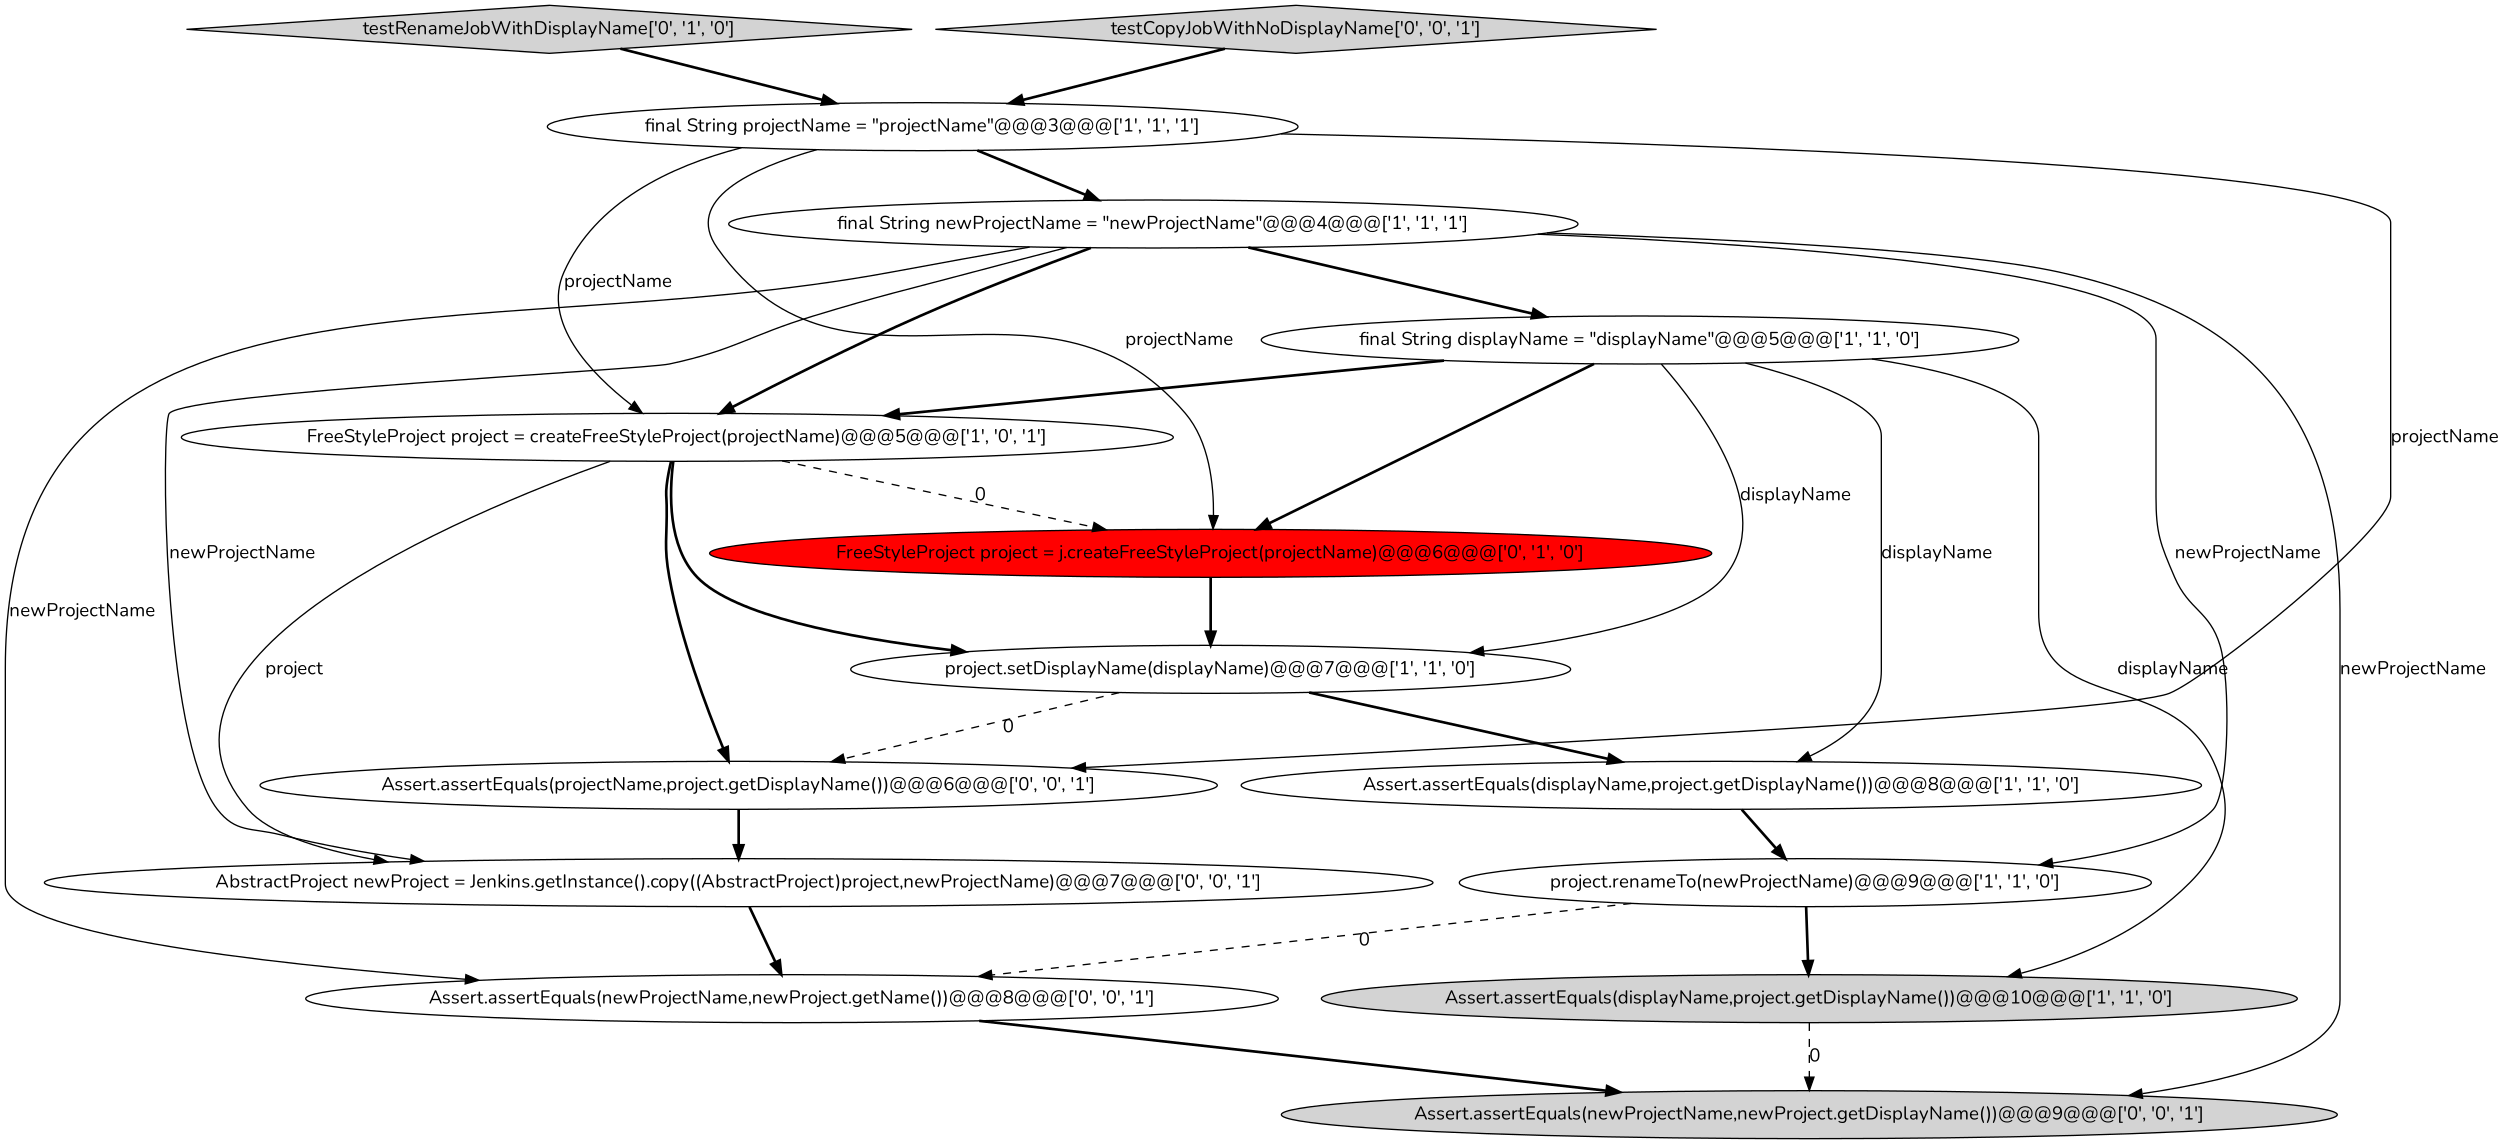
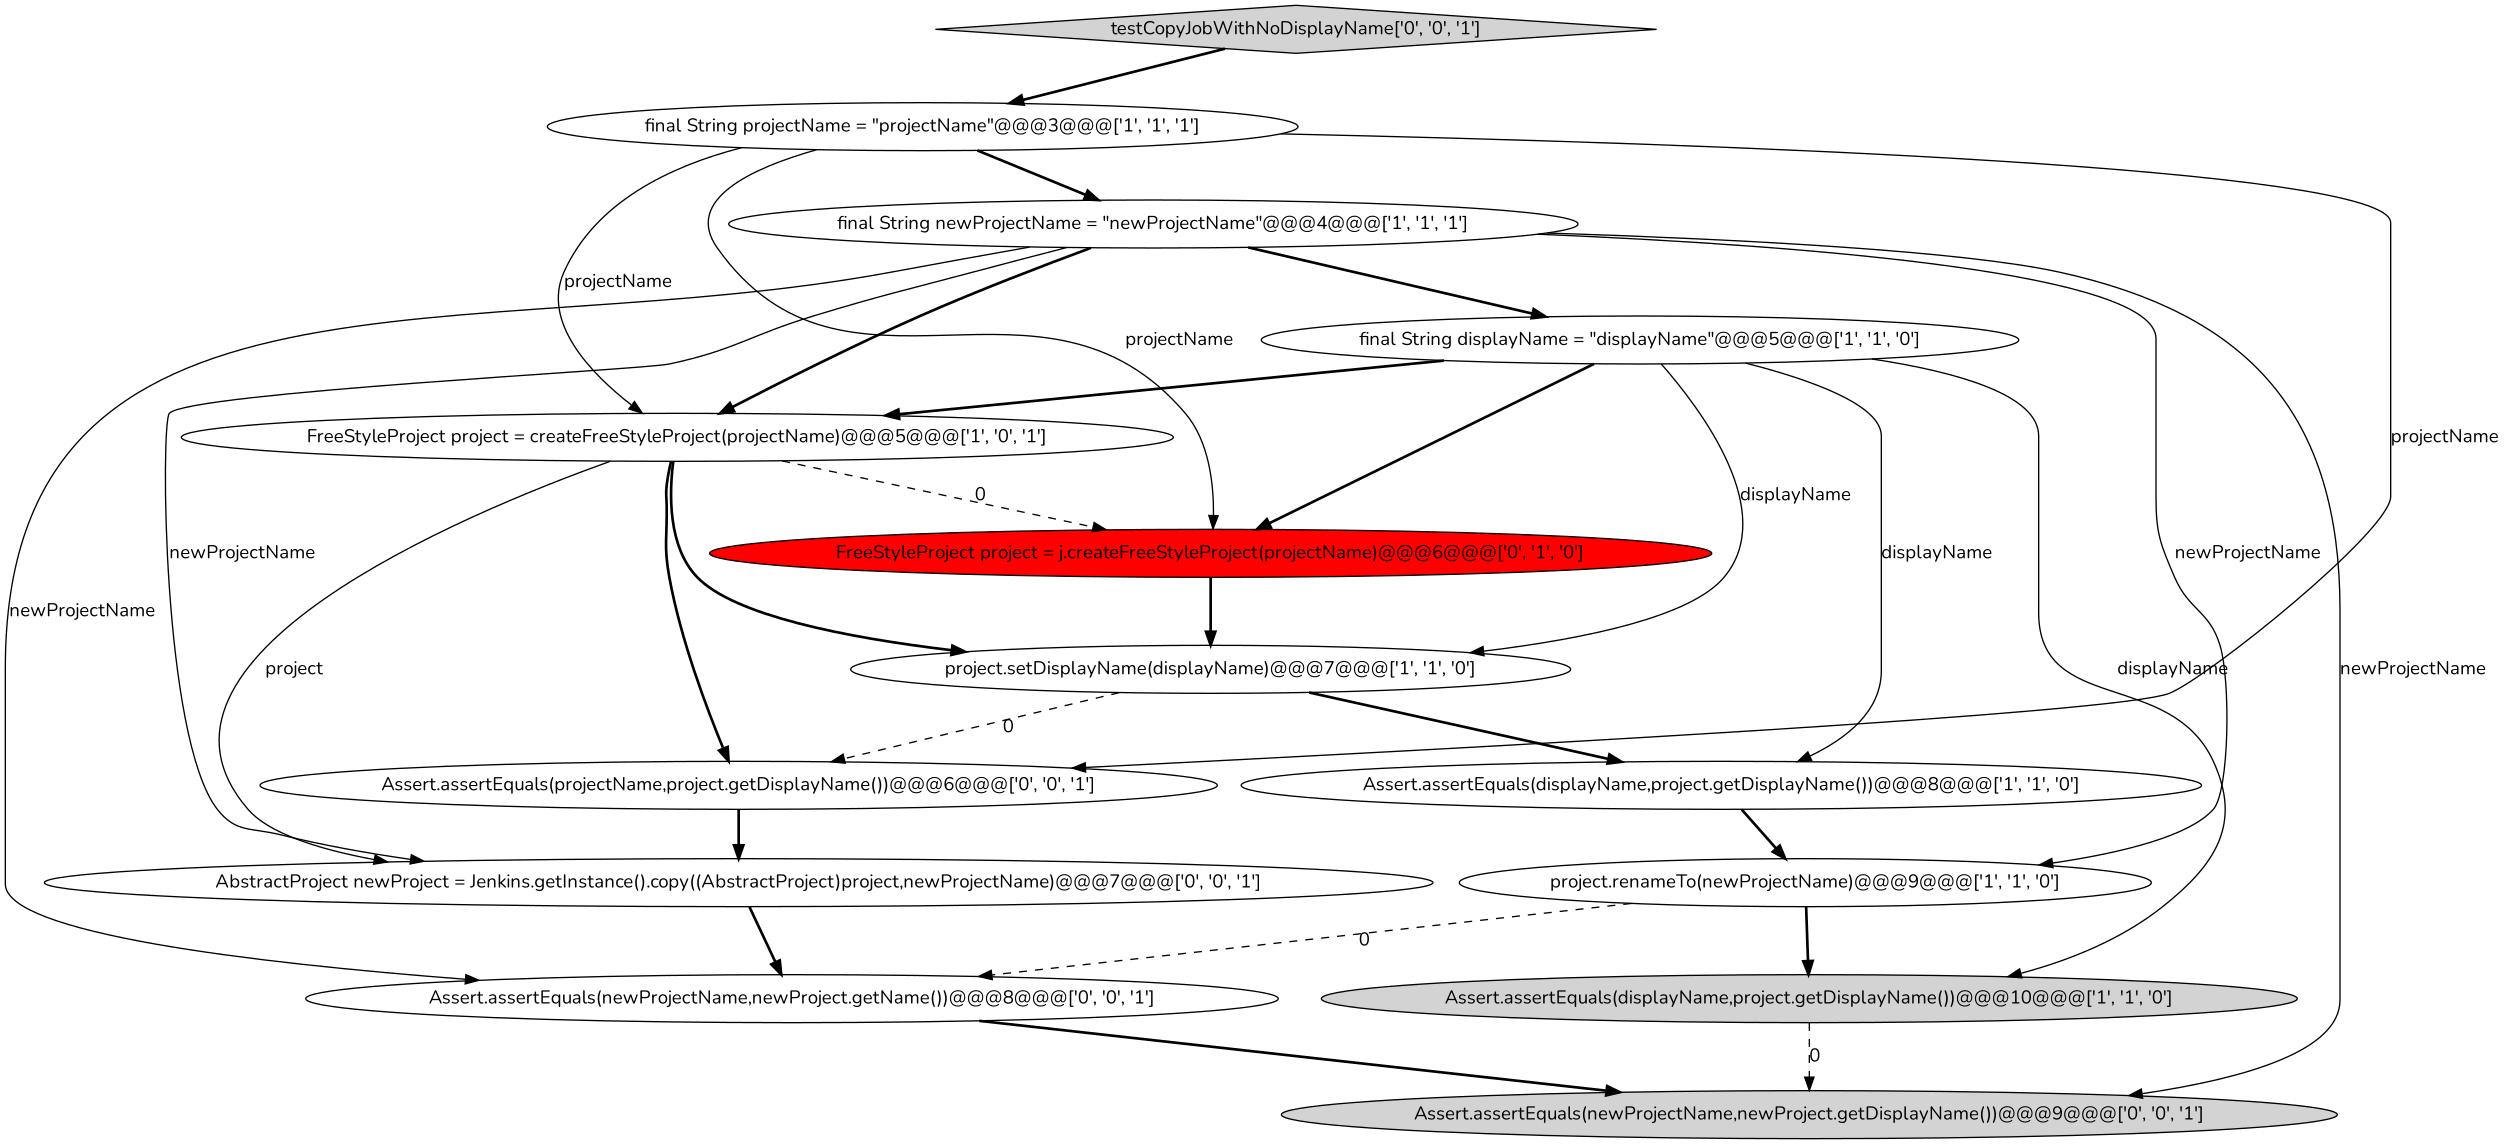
(549, 29) -> none
